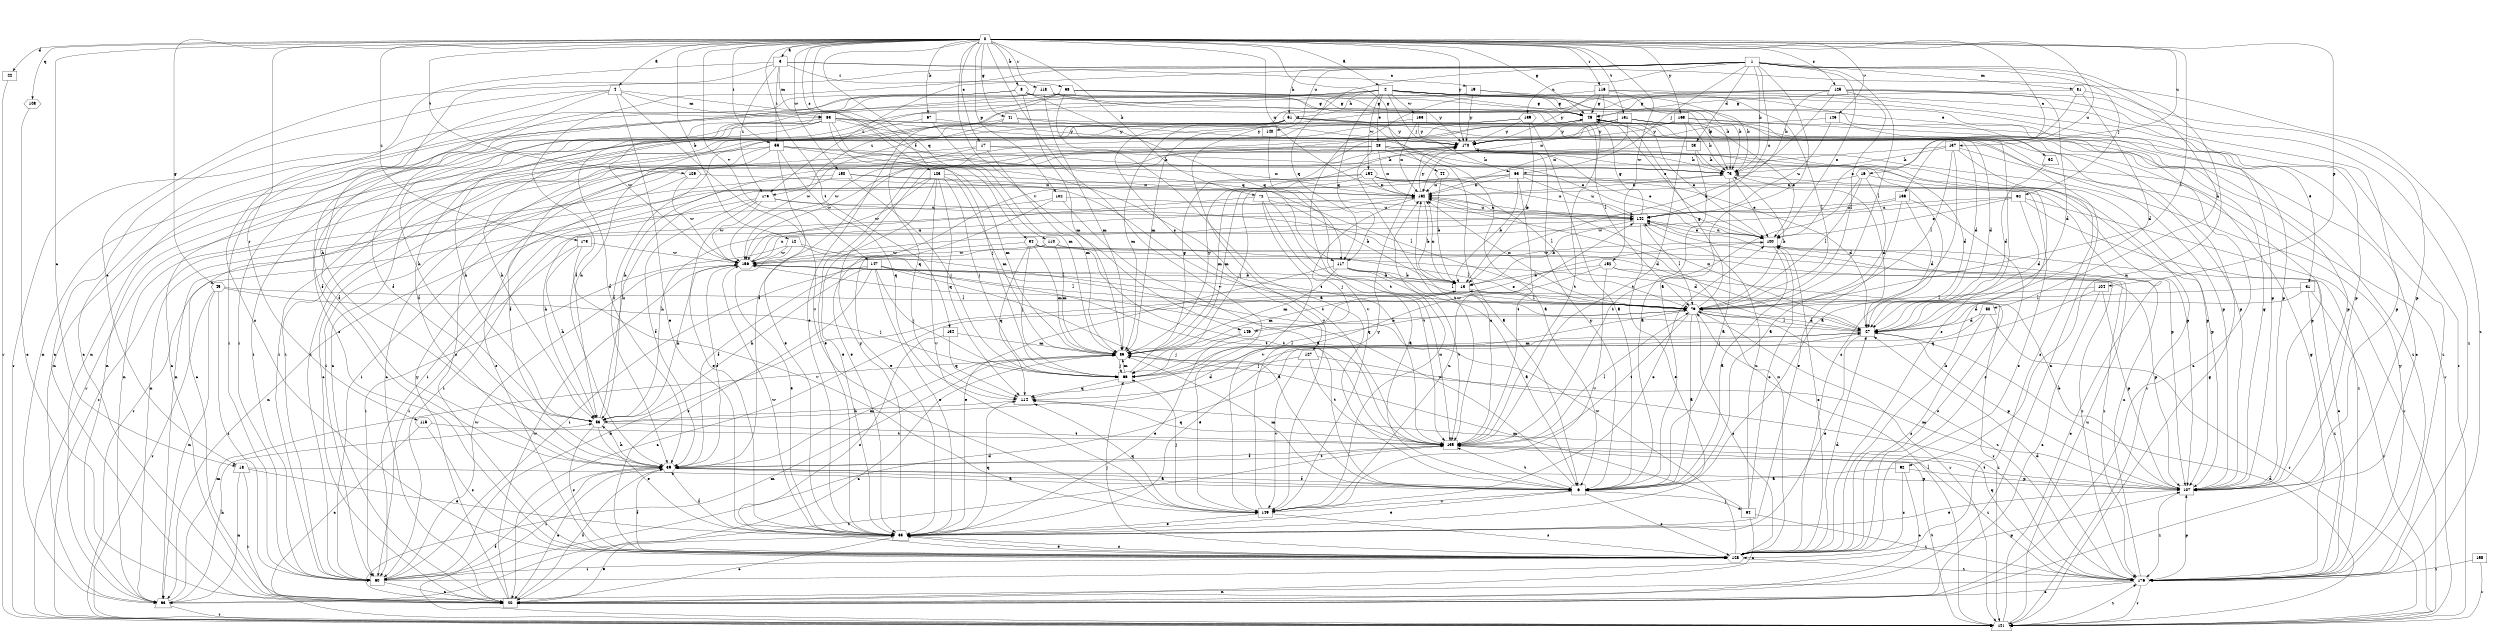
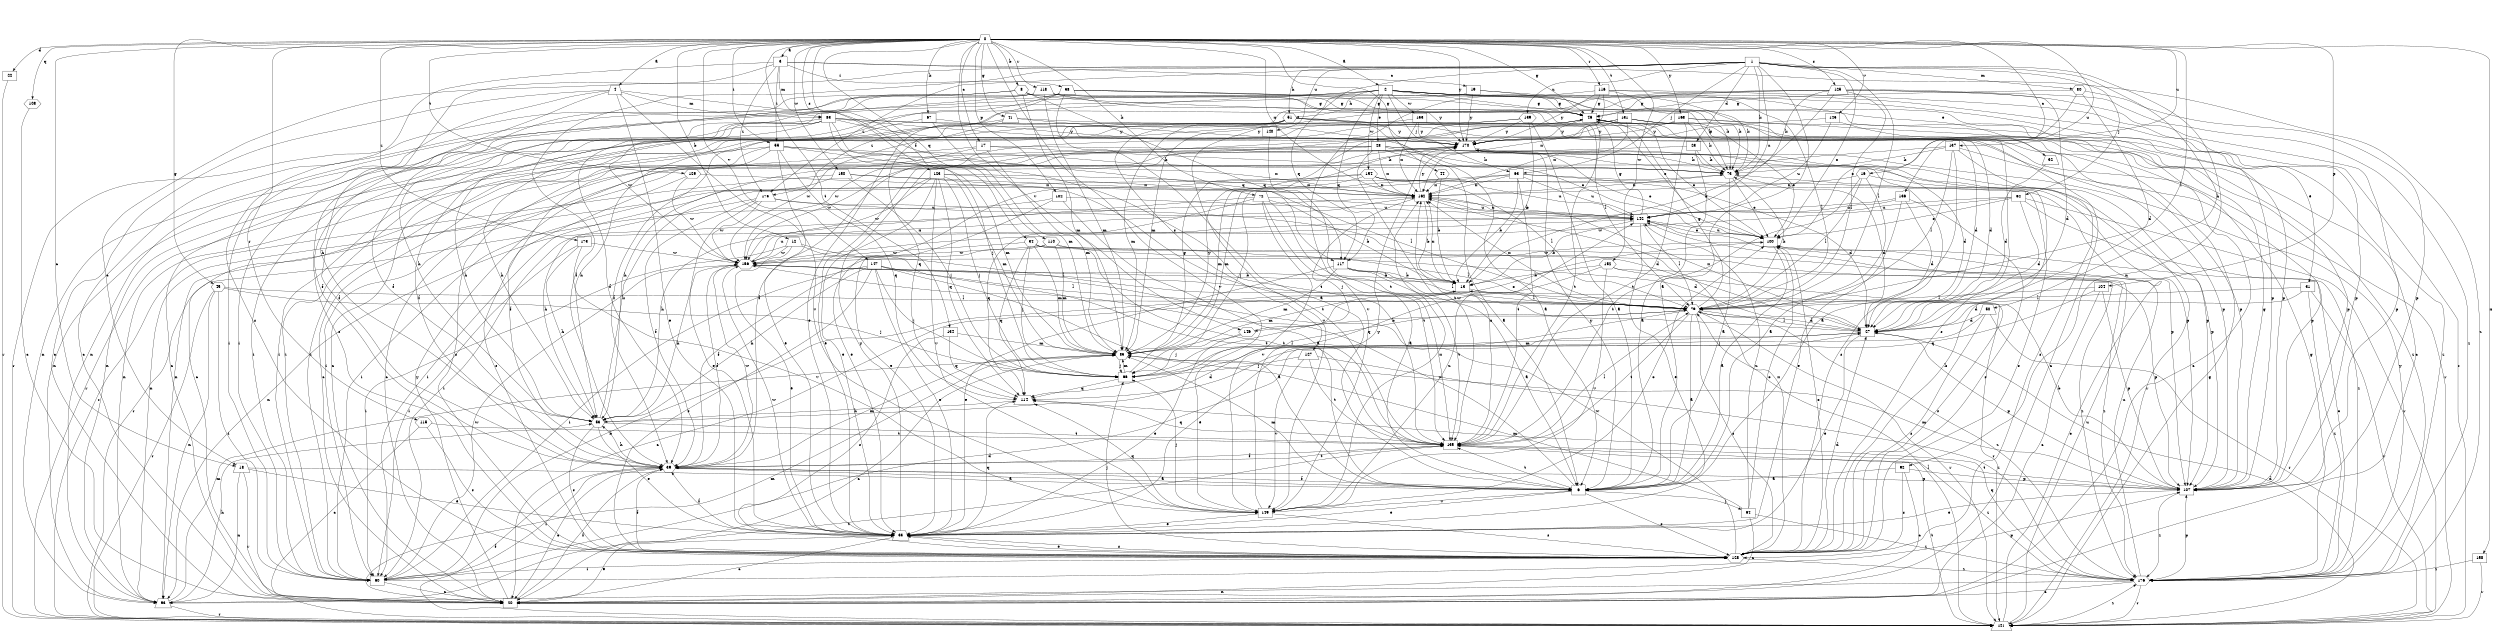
none -> (2187, 47)
(2079, 90) -> (2079, 90)
none -> (1143, 179)
none -> (1016, 240)
(558, 390) -> (747, 381)
(2022, 444) -> none
